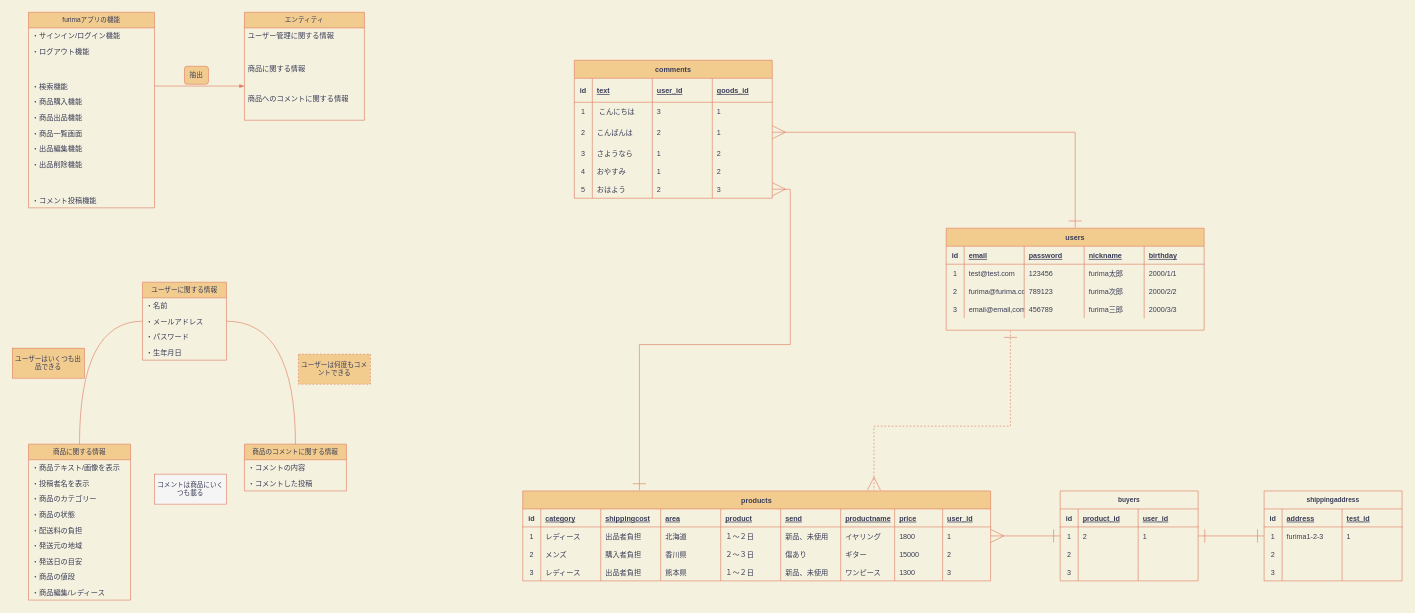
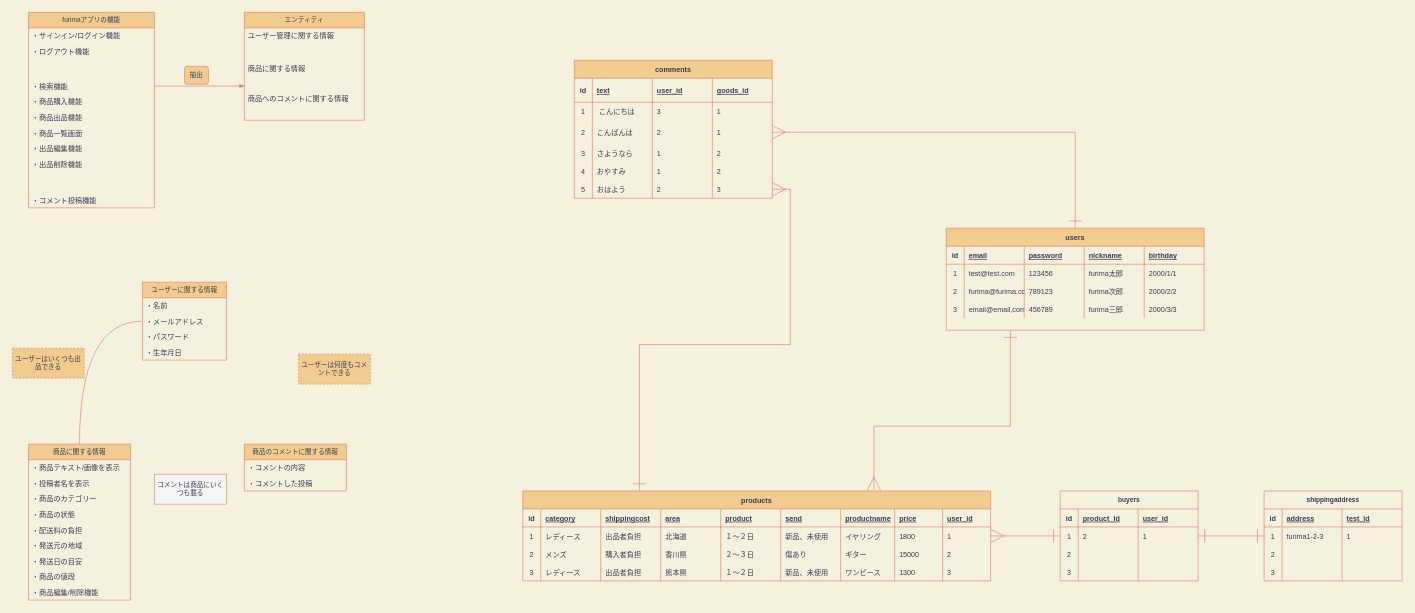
(48, 363) -> (48, 363)
(285, 367) -> none
(958, 426) -> (958, 426)
(70, 593) -> (66, 593)
